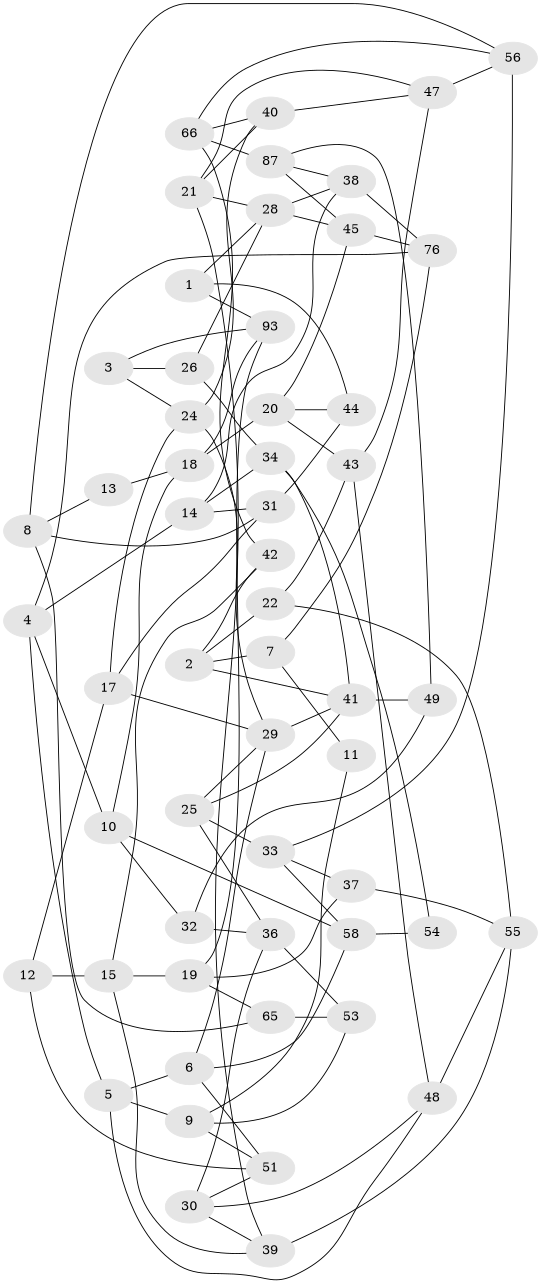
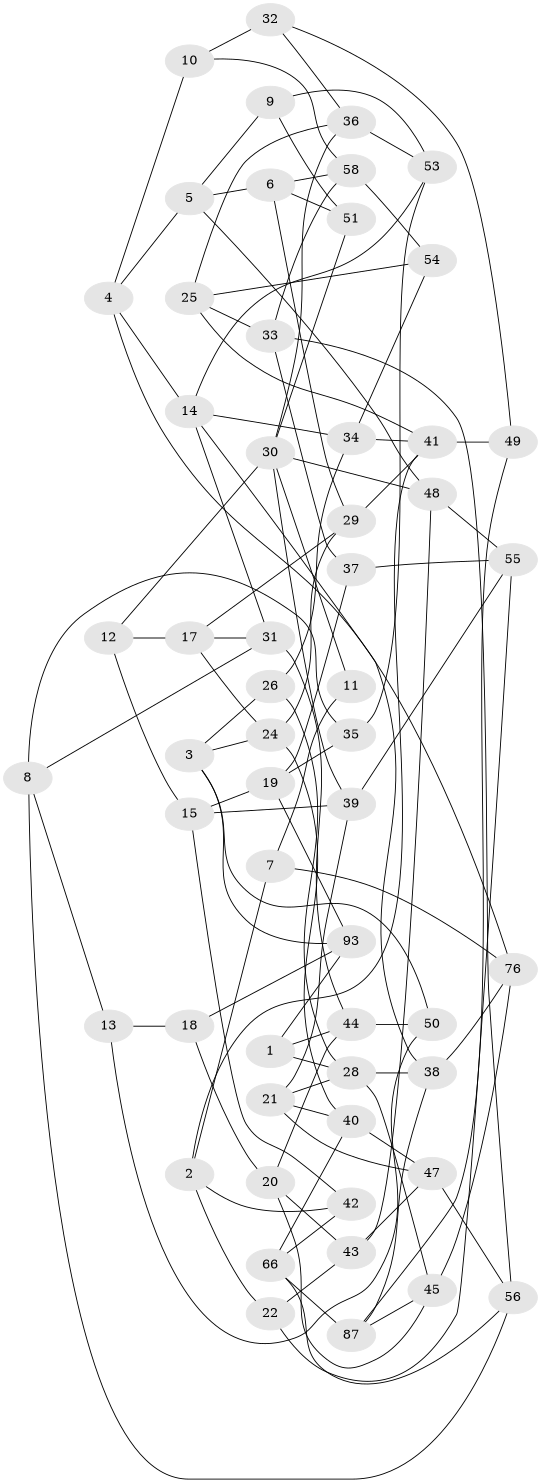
none -> (271, 293)
(139, 634) -> none
(230, 773) -> (340, 275)
(320, 964) -> (302, 544)
(270, 1017) -> (351, 735)
none -> (432, 1024)
(97, 1129) -> (190, 545)
